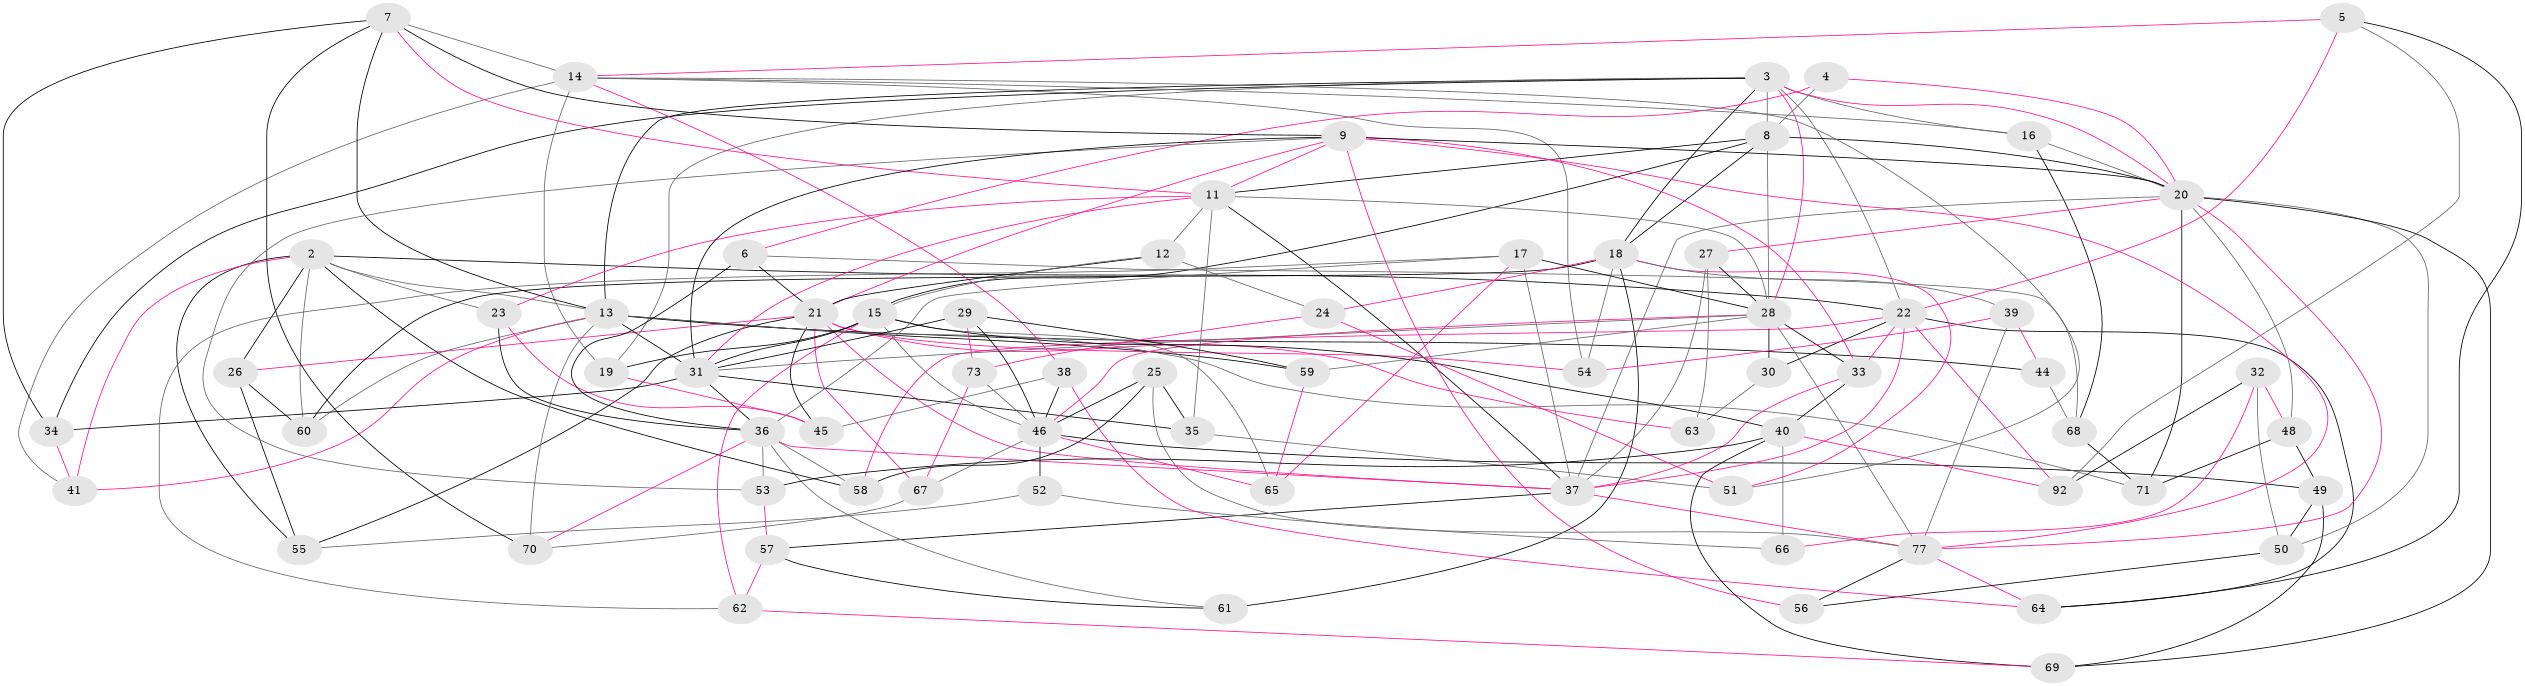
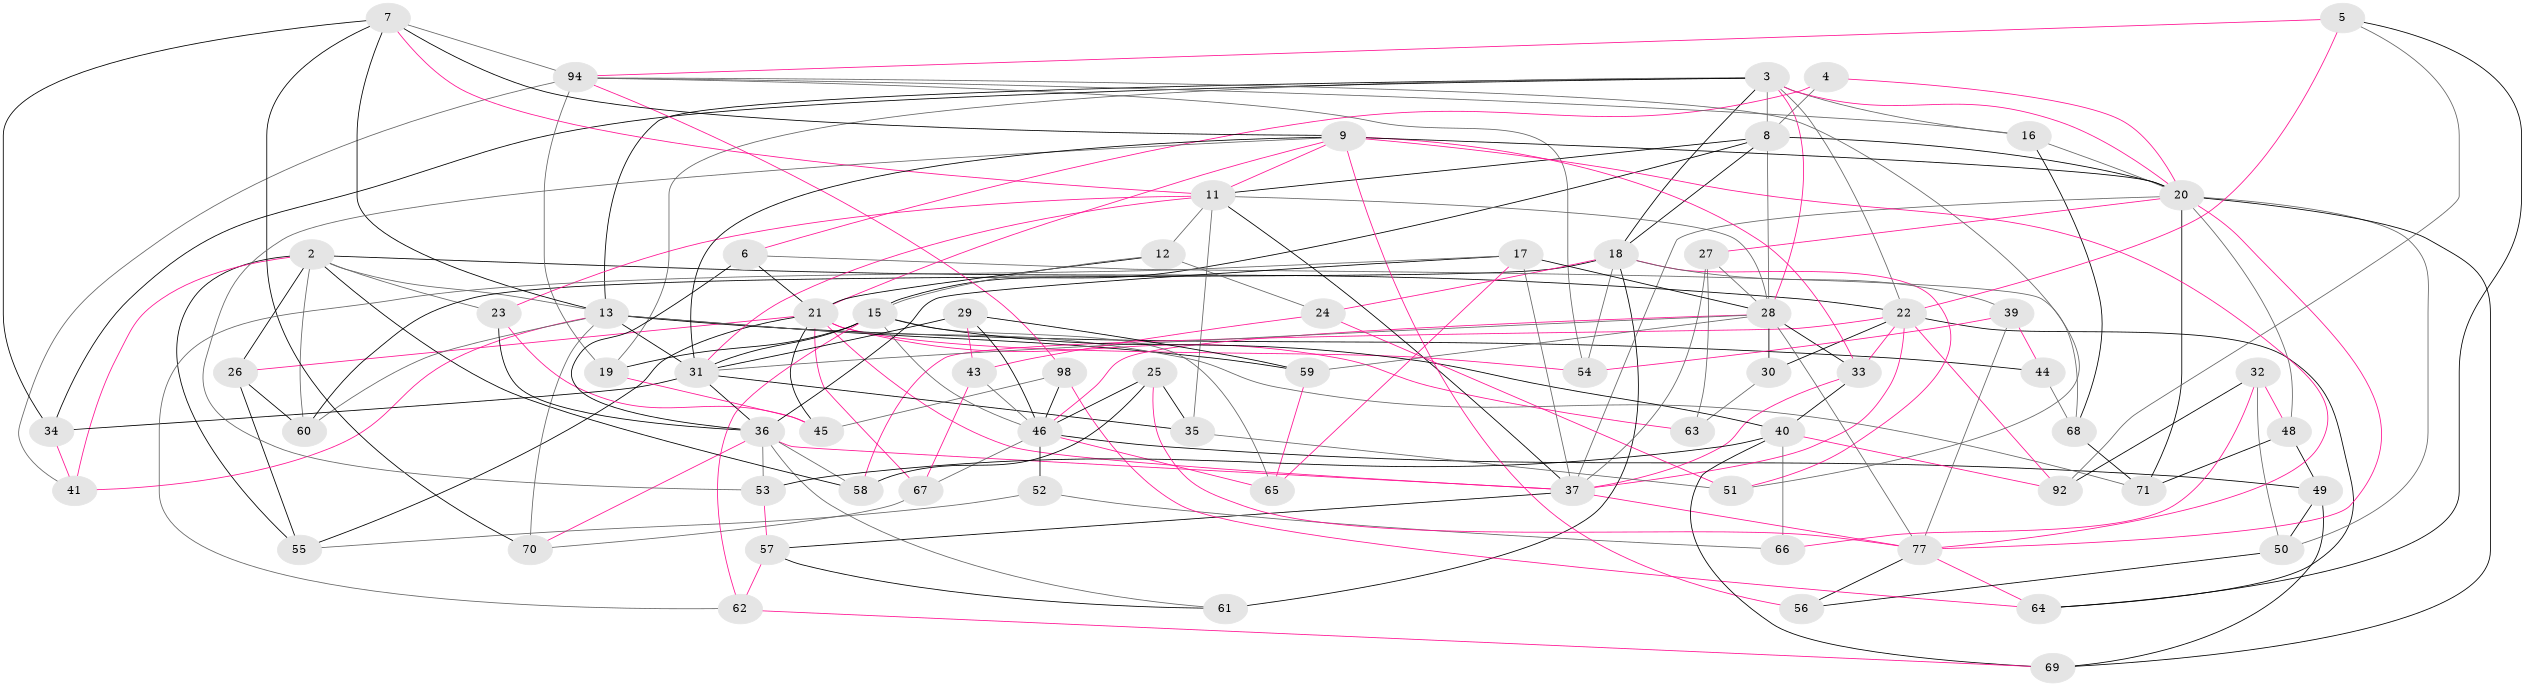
(575, 77) -> (575, 77)
(1079, 283) -> (1079, 283)
(1738, 284) -> (1738, 284)
(974, 373) -> (974, 373)
(1065, 373) -> (1065, 373)
(1591, 532) -> (1591, 532)
